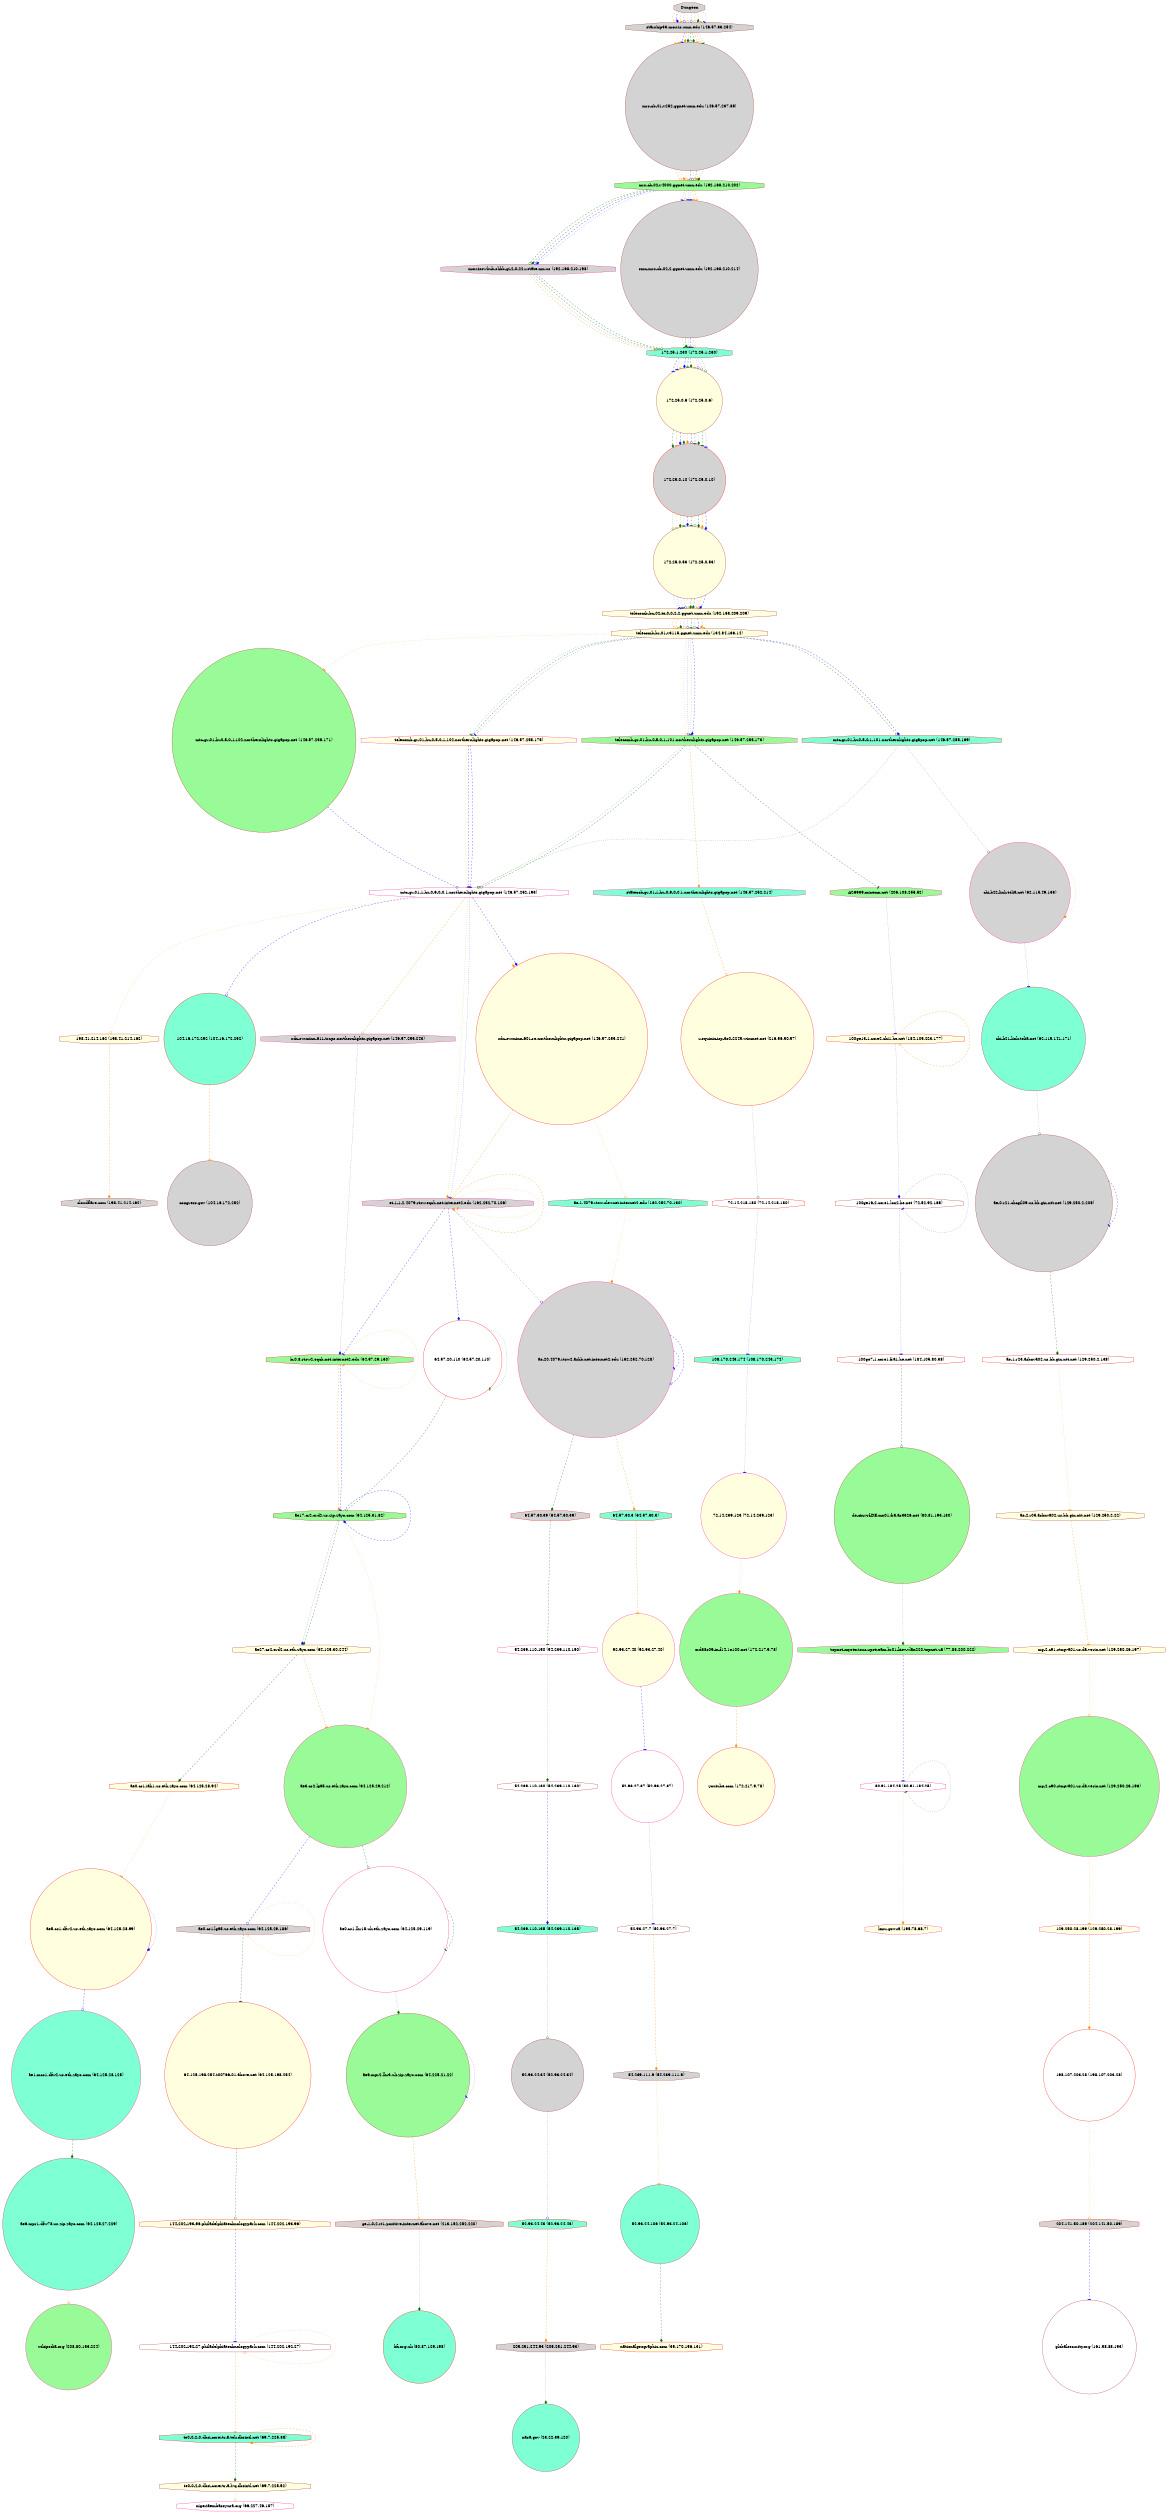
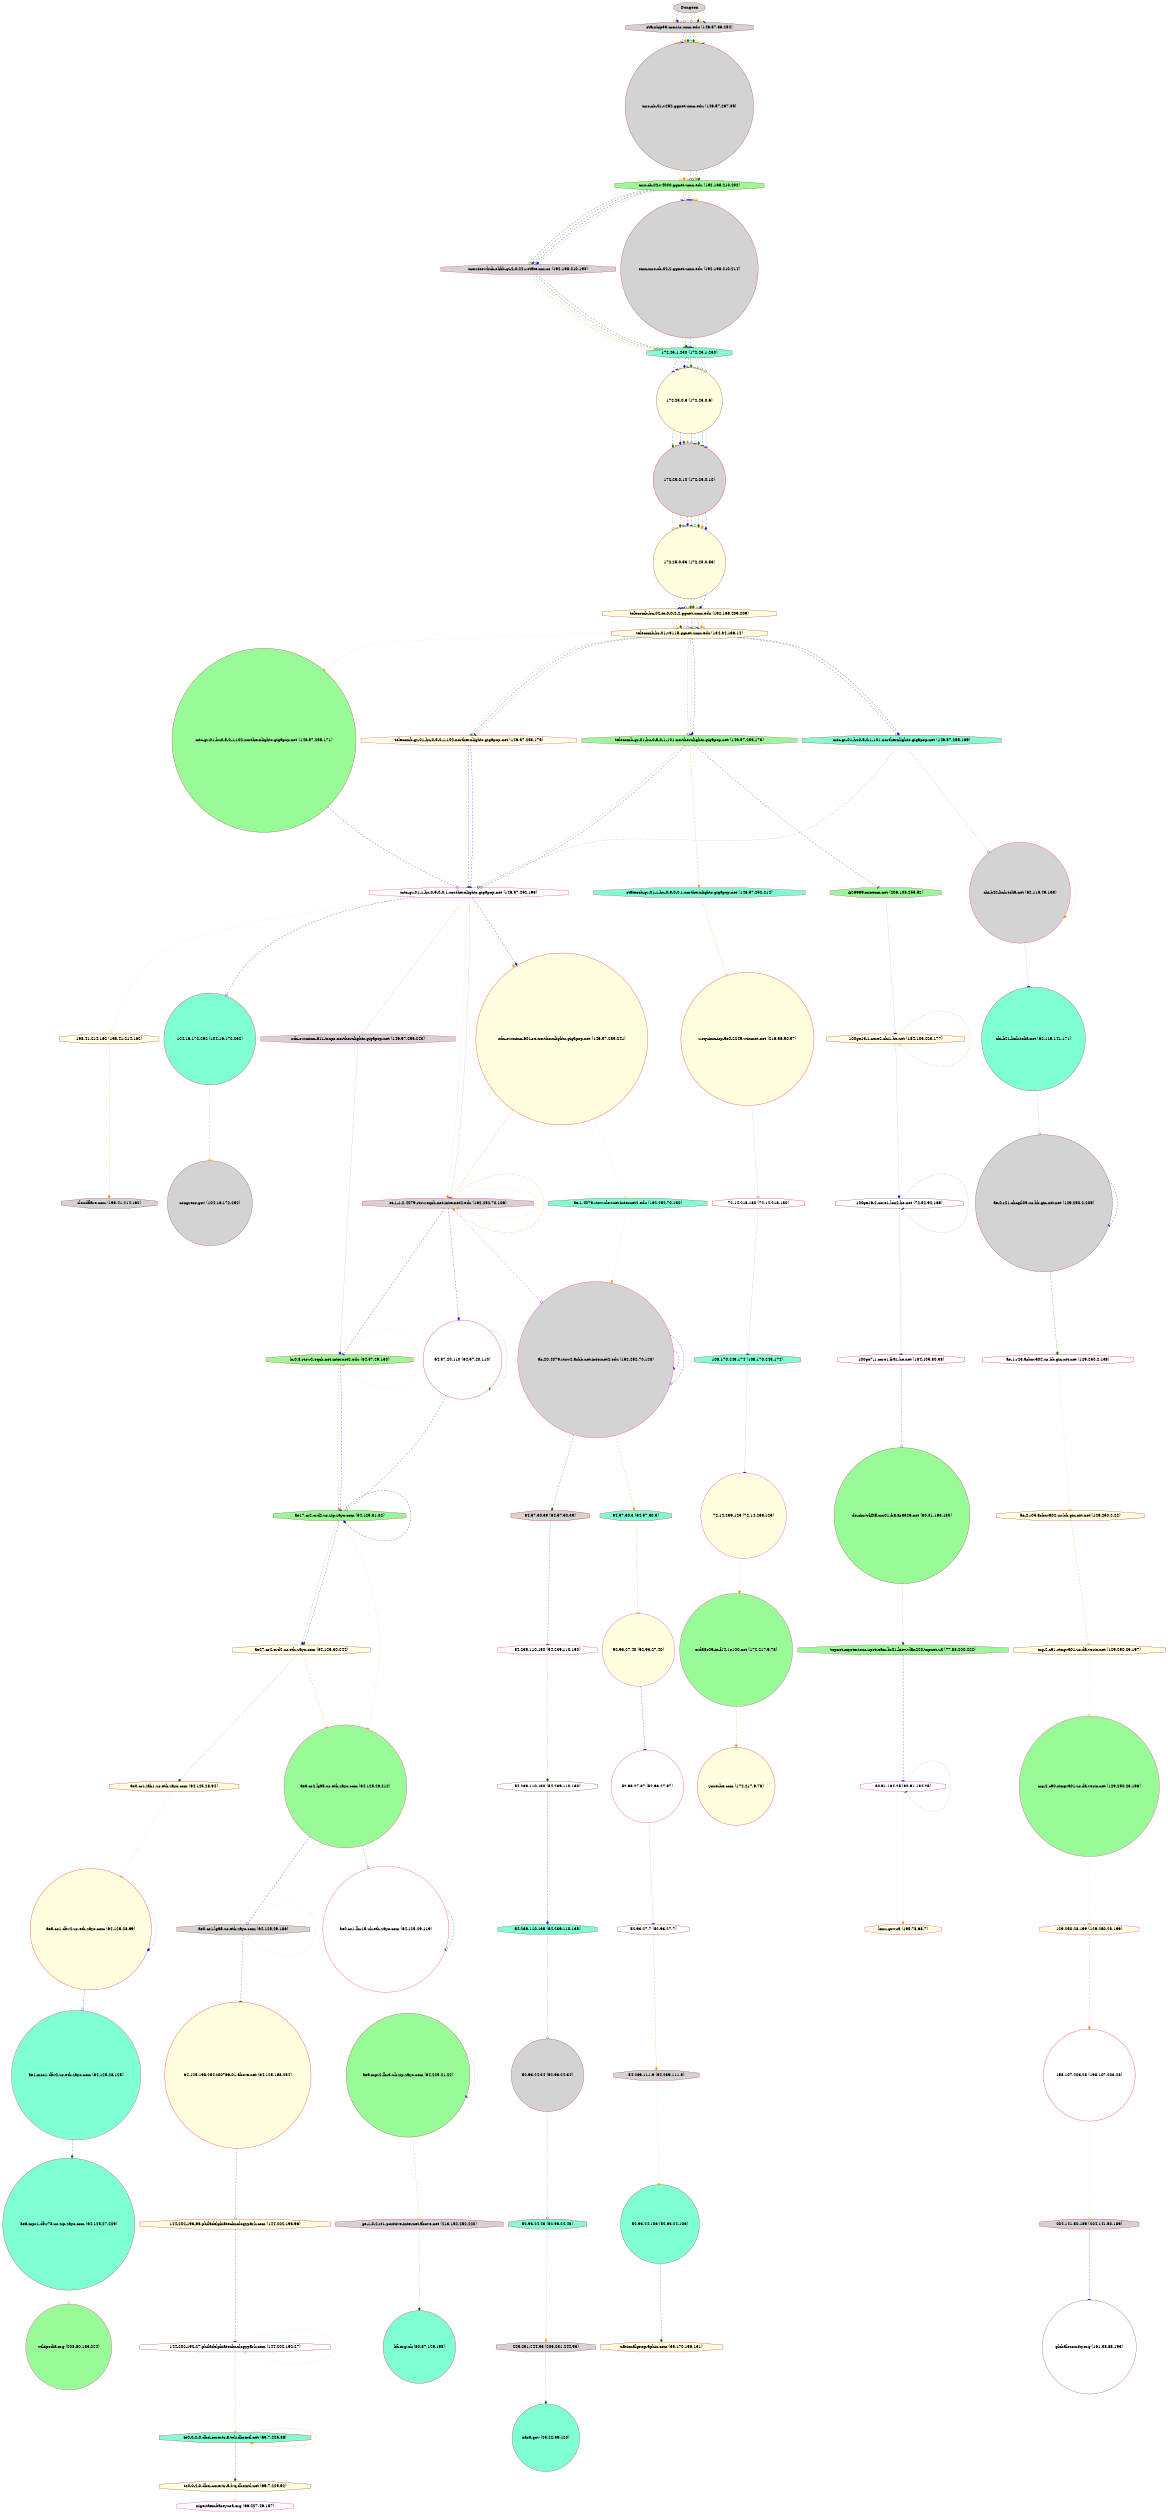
(239, 1717) -> (239, 1717)
(397, 2001) -> none
